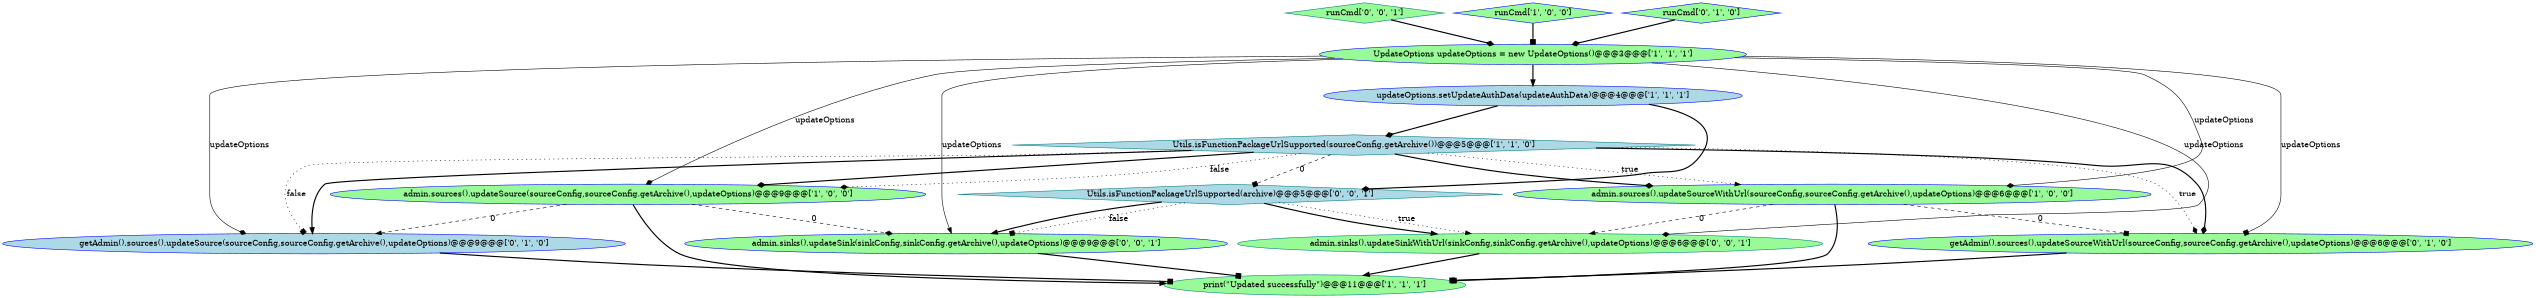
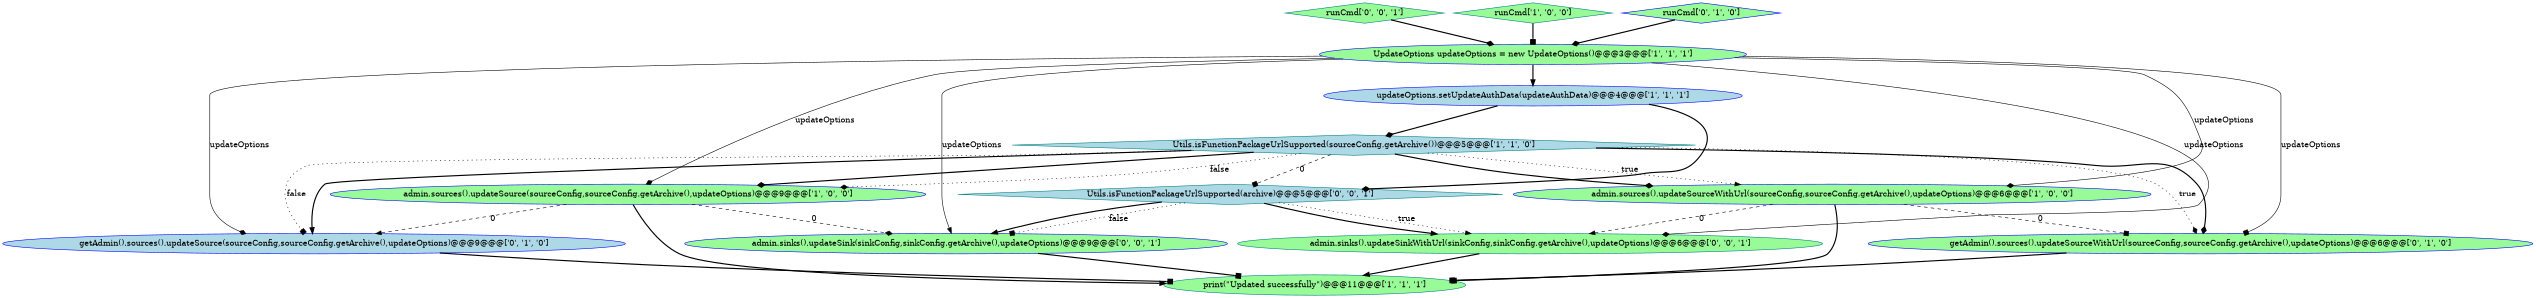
(1533, 13) -> (1533, 13)
